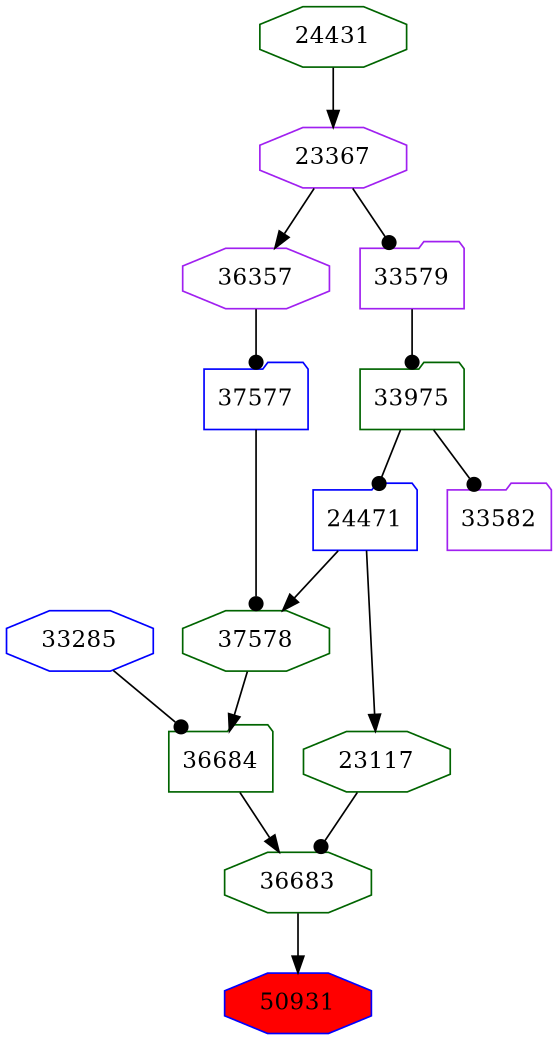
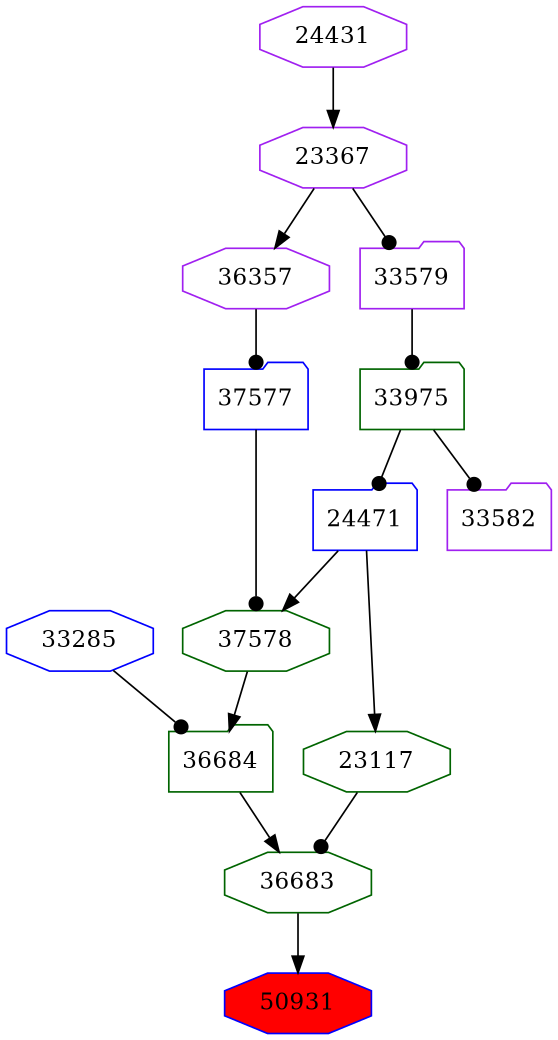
(333, 37) -> (333, 37)
